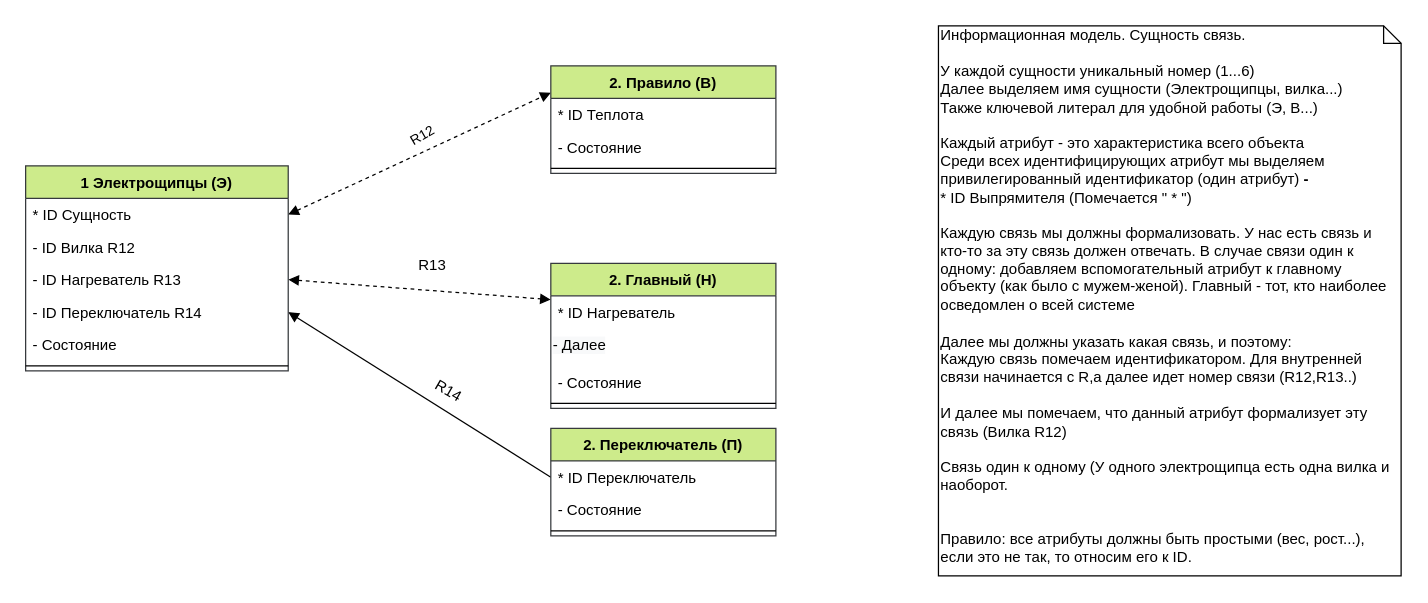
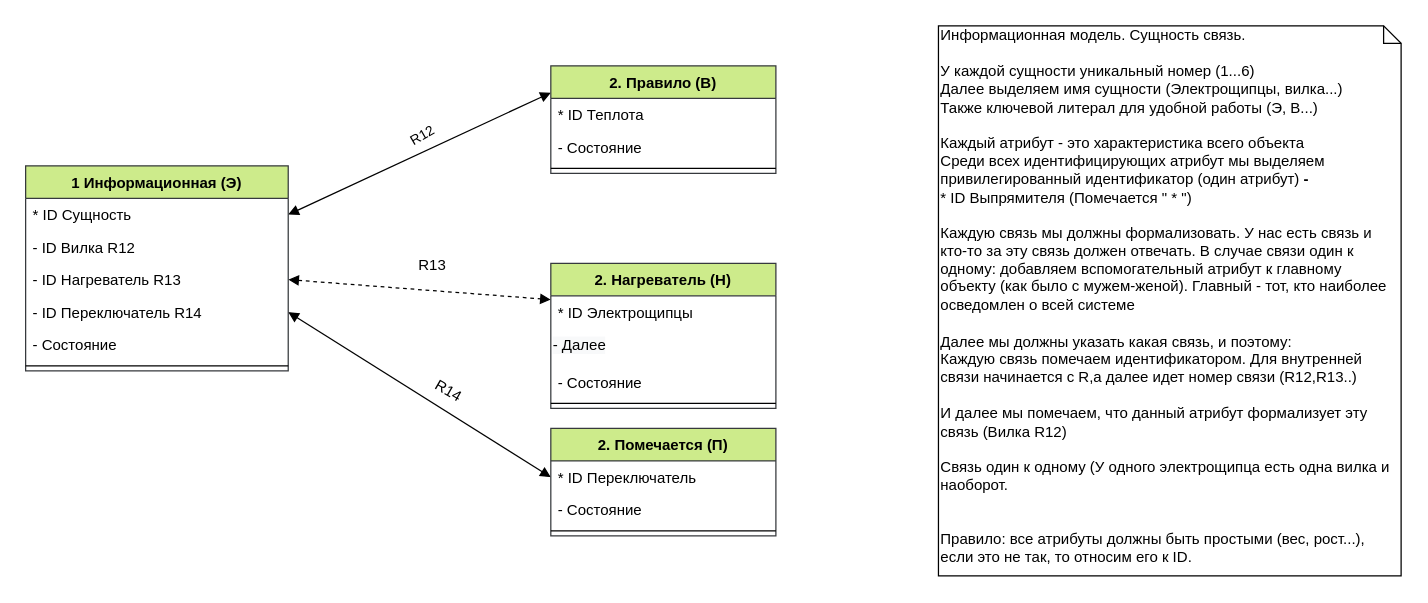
(420, 153) -> (420, 153)
(156, 183) -> (156, 183)
(663, 280) -> (663, 280)
(621, 313) -> (625, 313)
(663, 445) -> (663, 445)
(544, 473) -> (540, 470)
